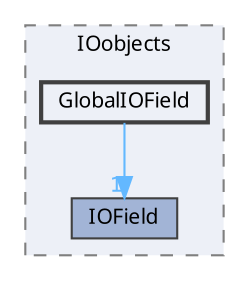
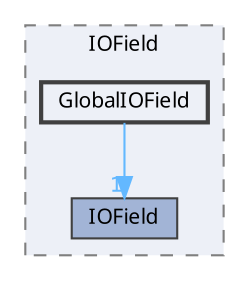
(124, 45) -> (124, 45)
